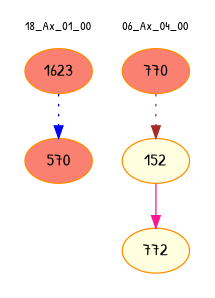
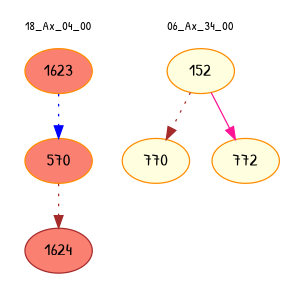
(59, 27) -> (59, 27)
(156, 27) -> (201, 27)
(156, 71) -> (156, 161)
(156, 110) -> (181, 110)
none -> (59, 251)
